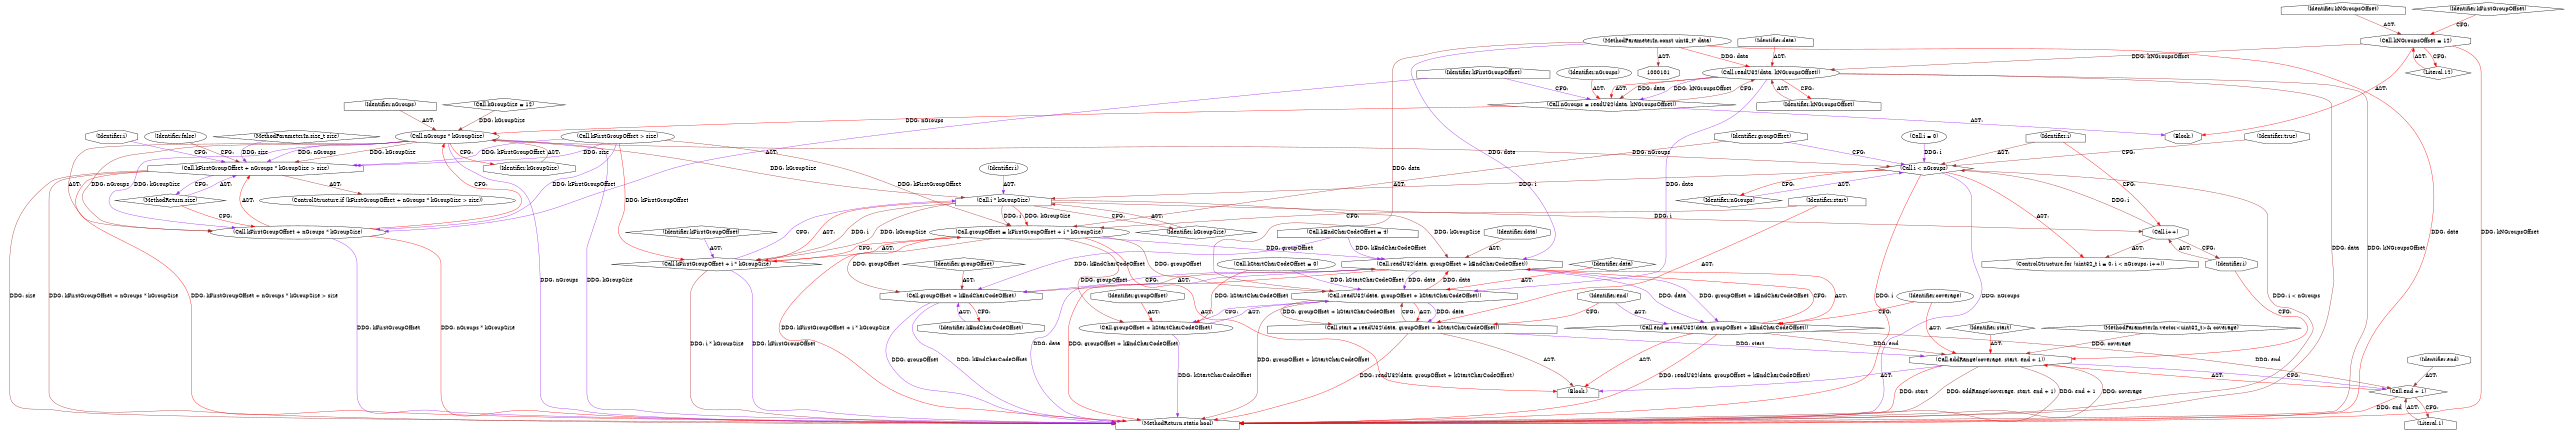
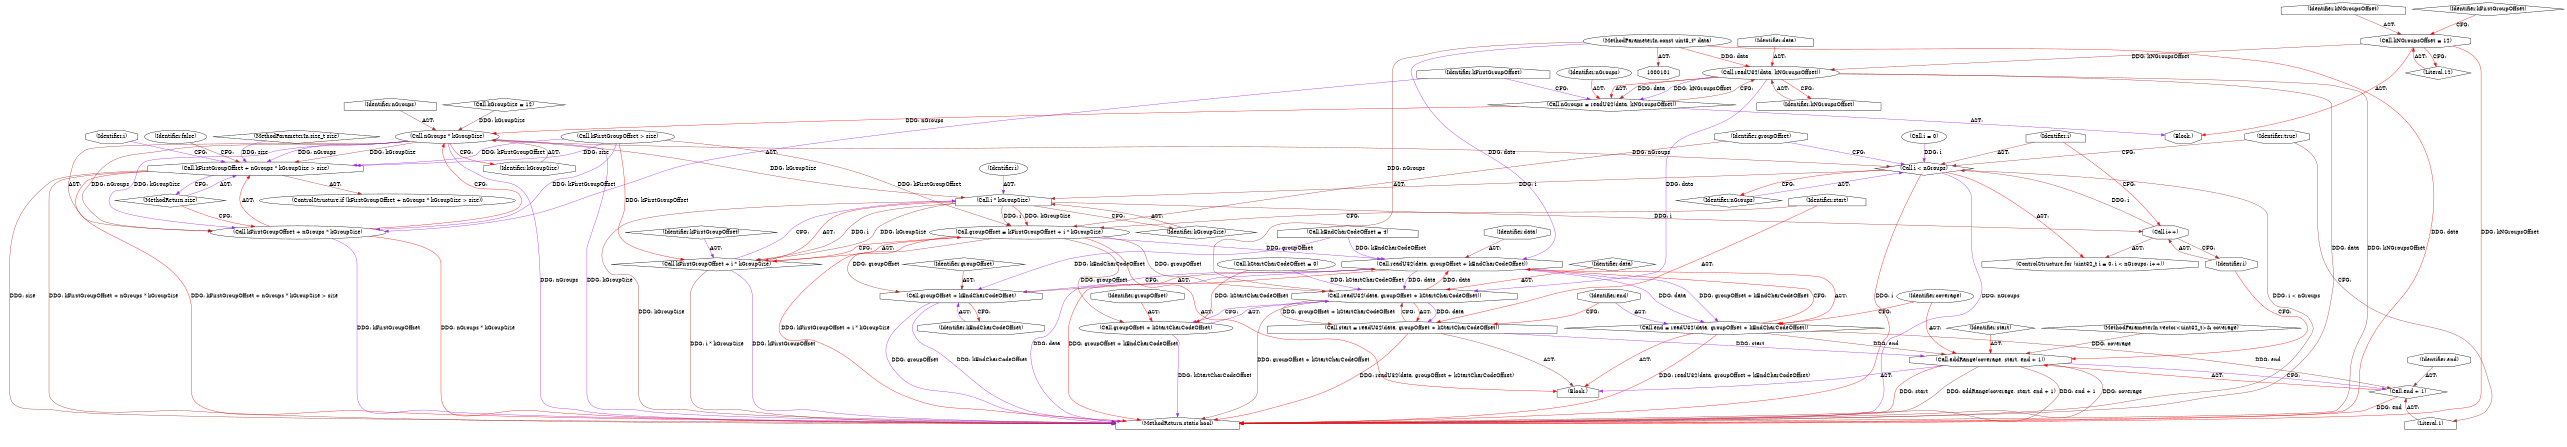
(1406, 169) -> (1406, 169)
(1215, 204) -> (639, 367)
(2422, 405) -> (2377, 311)
